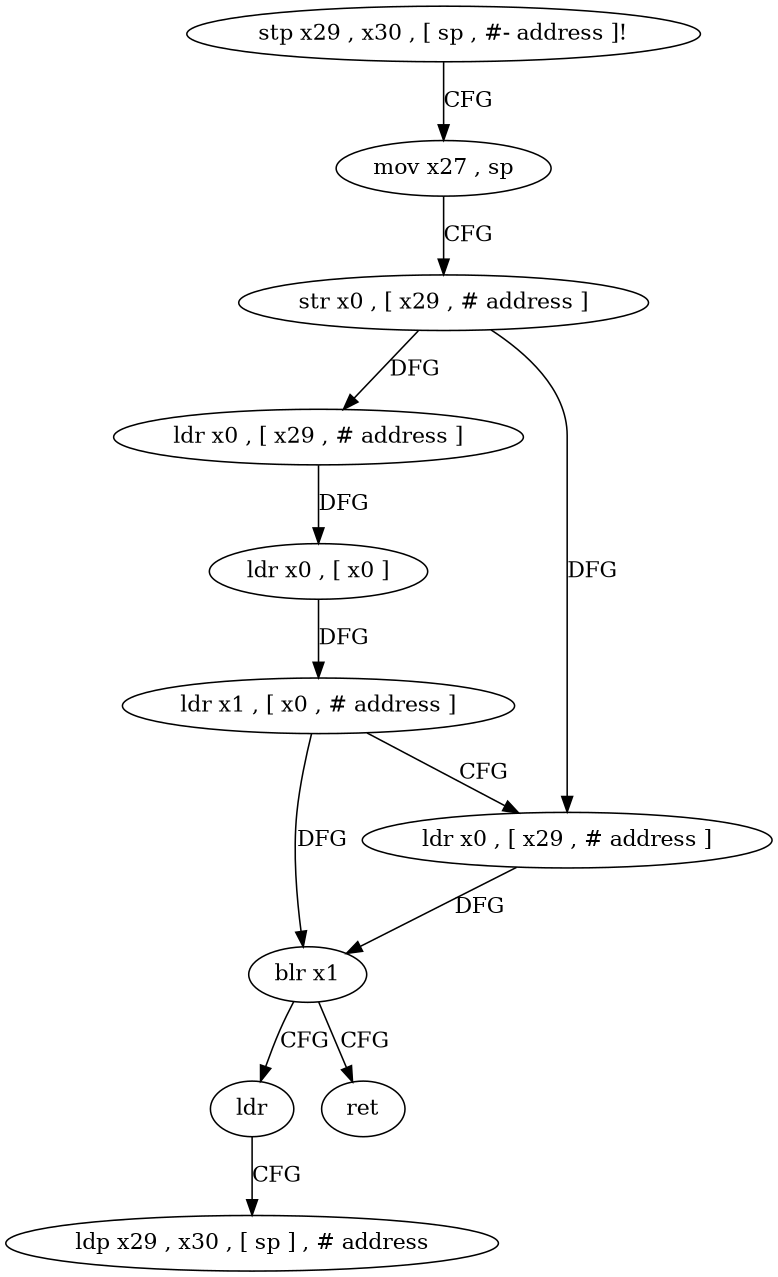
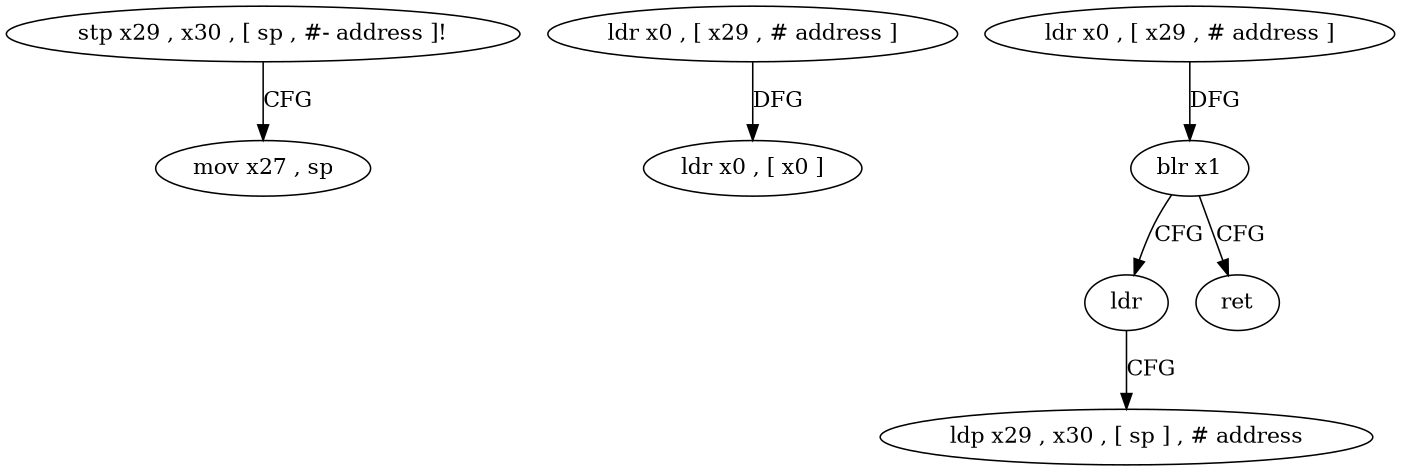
(444, 303) -> none
(319, 706) -> none
